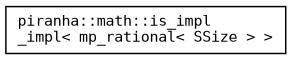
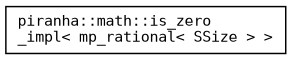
(146, 30) -> (146, 30)
